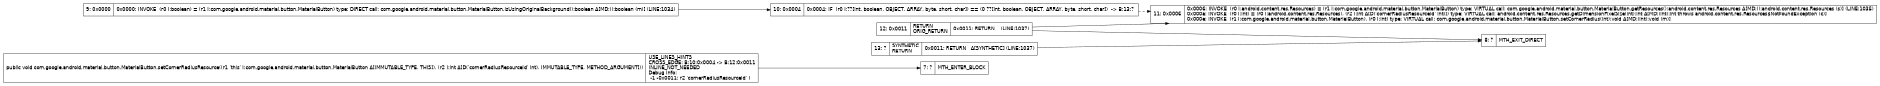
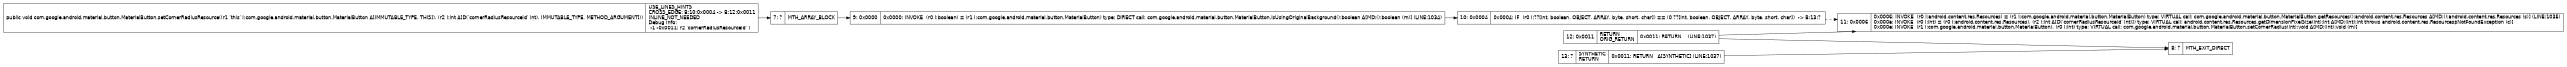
none -> (842, 18)
(962, 68) -> (811, 18)
